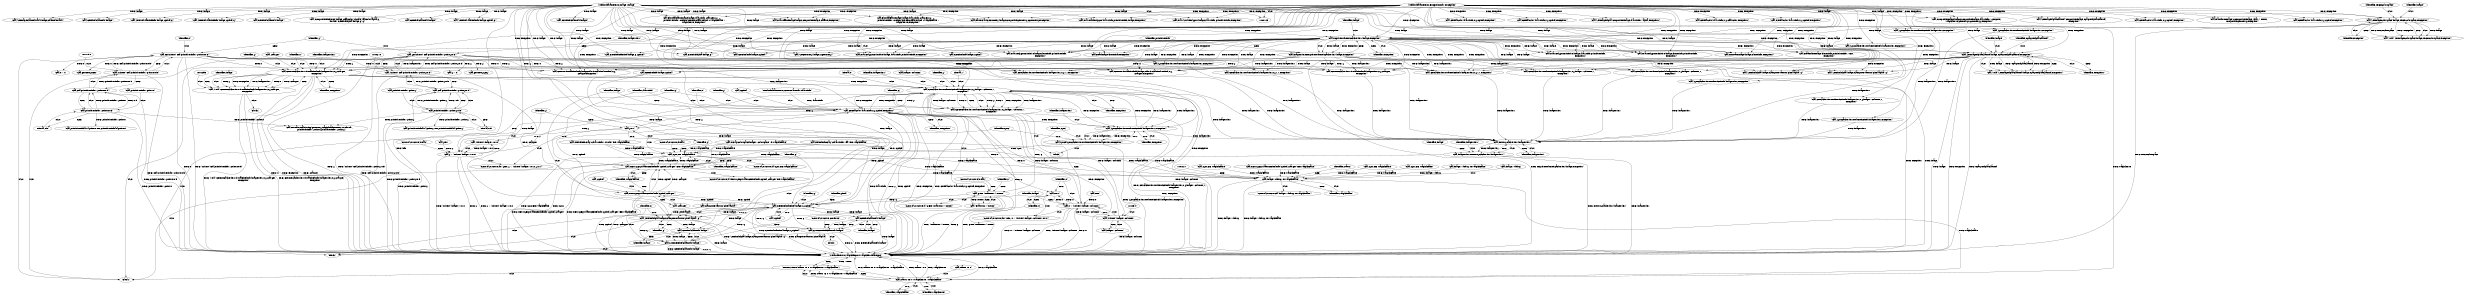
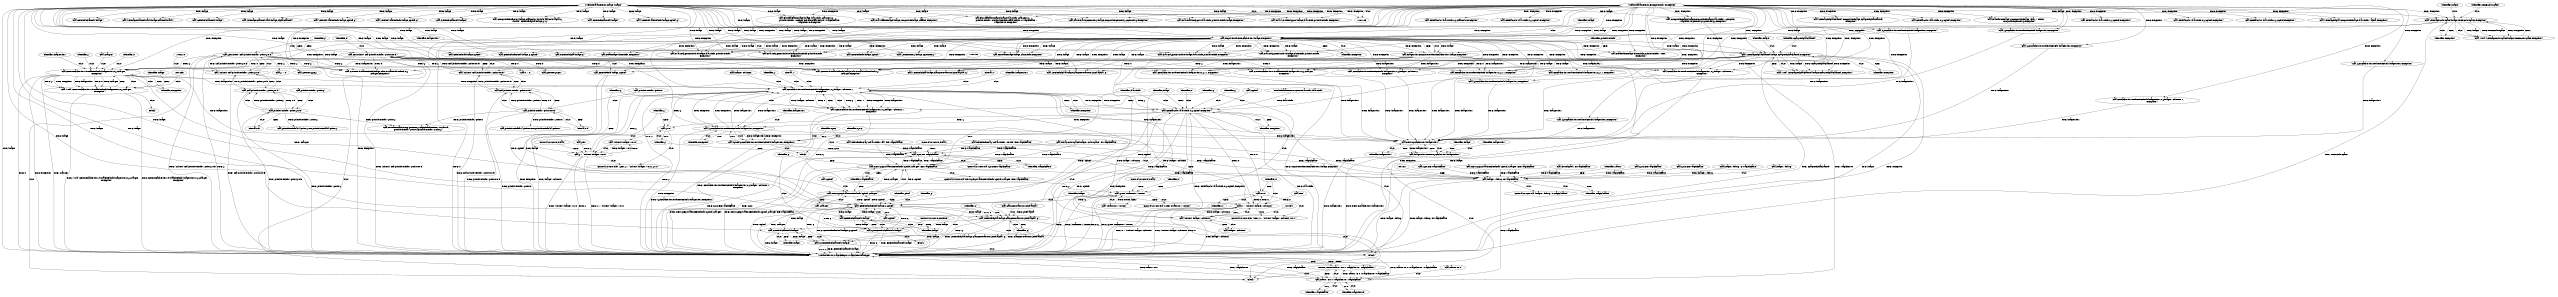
none -> (267, 20)
(401, 148) -> (9, 148)
none -> (1573, 167)
